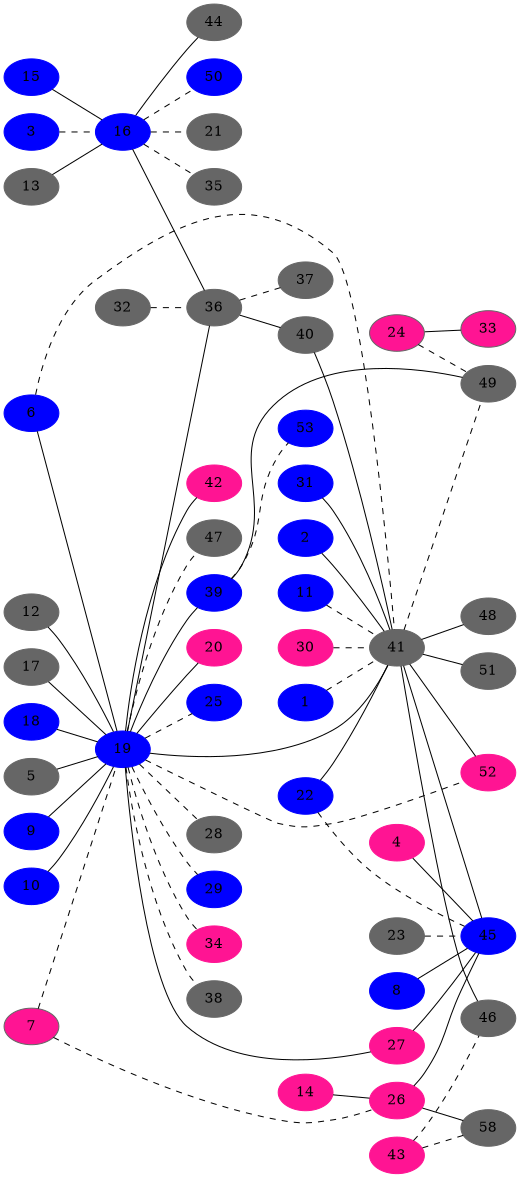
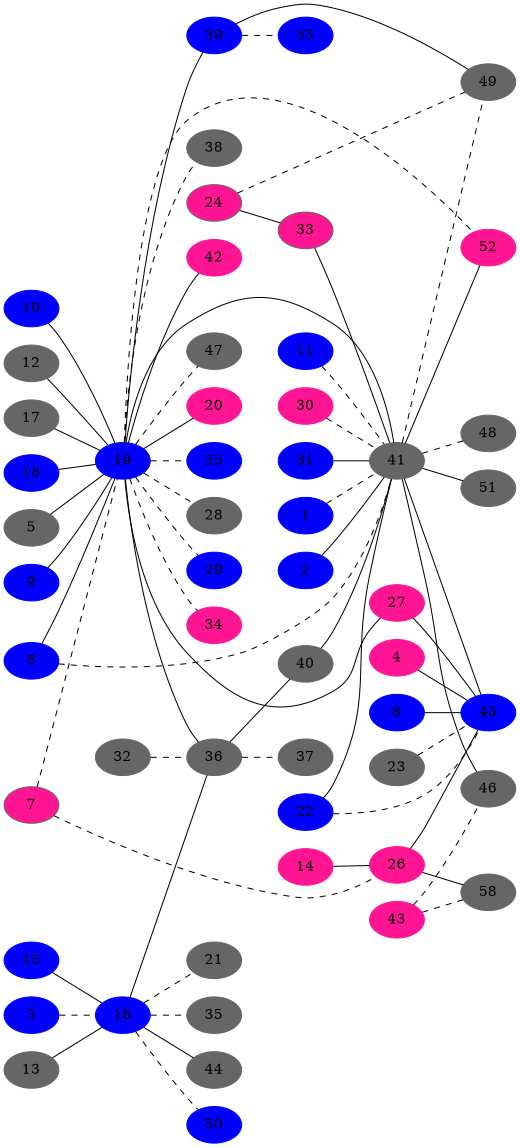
none -> (347, 325)
(443, 632) -> (443, 447)
